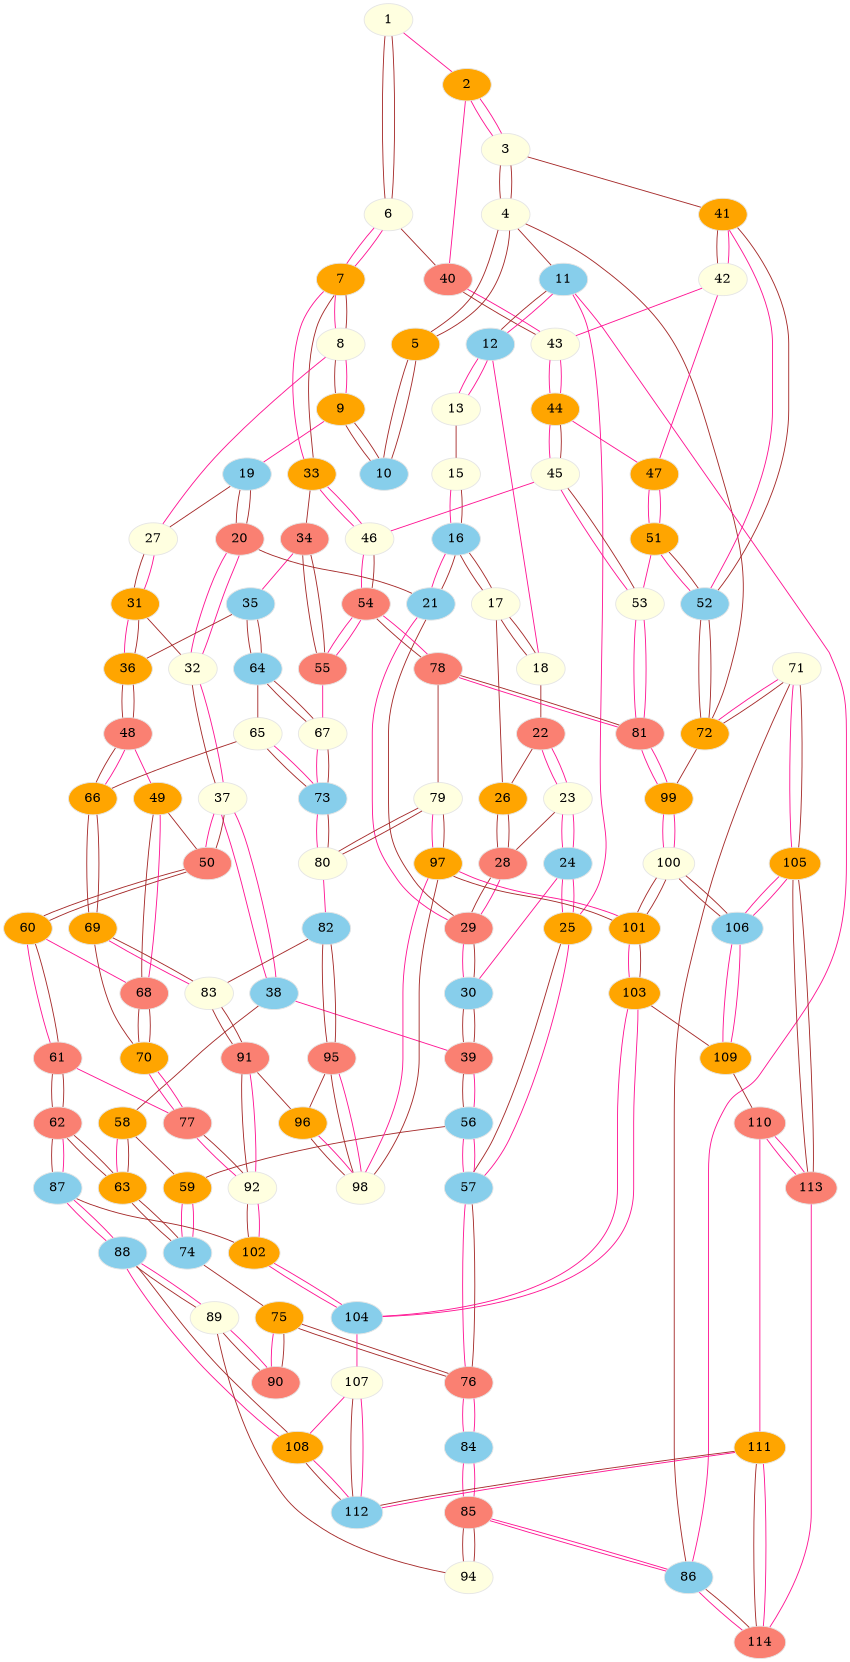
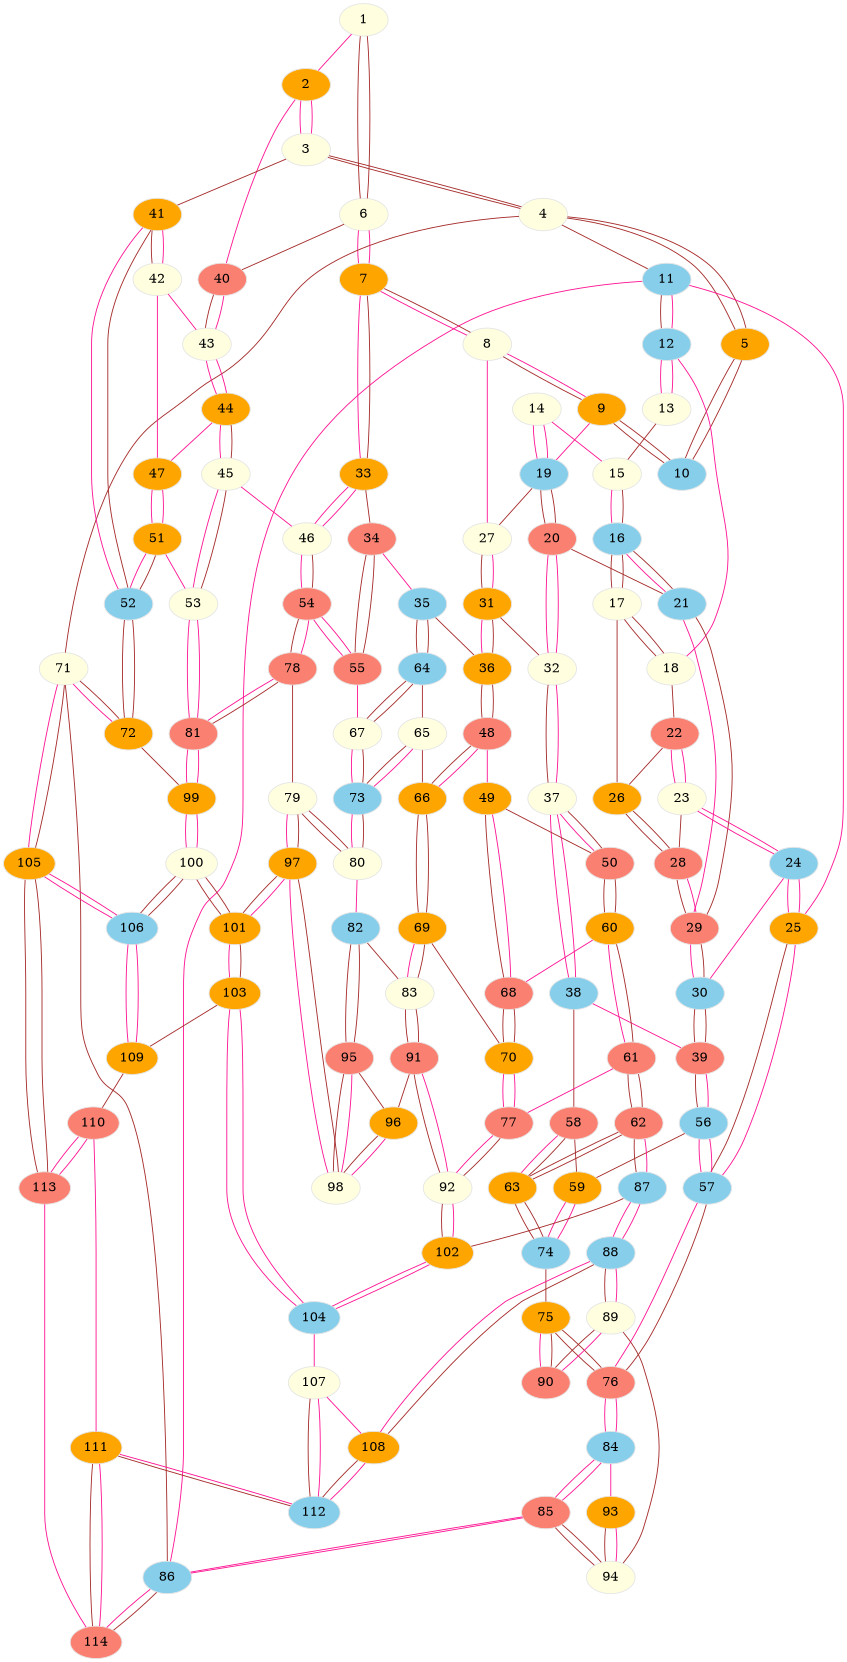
none -> (537, 409)
(710, 435) -> (229, 369)
(123, 1123) -> (574, 1123)
none -> (611, 1513)
